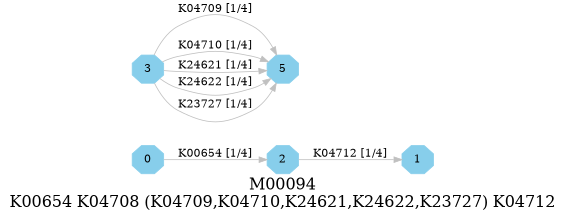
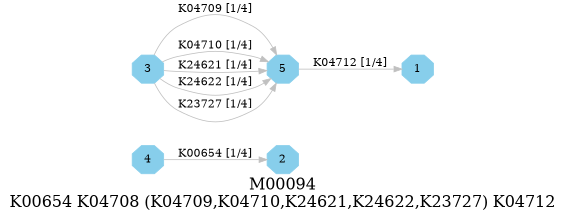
(148, 160) -> (148, 160)
(346, 160) -> (346, 69)
